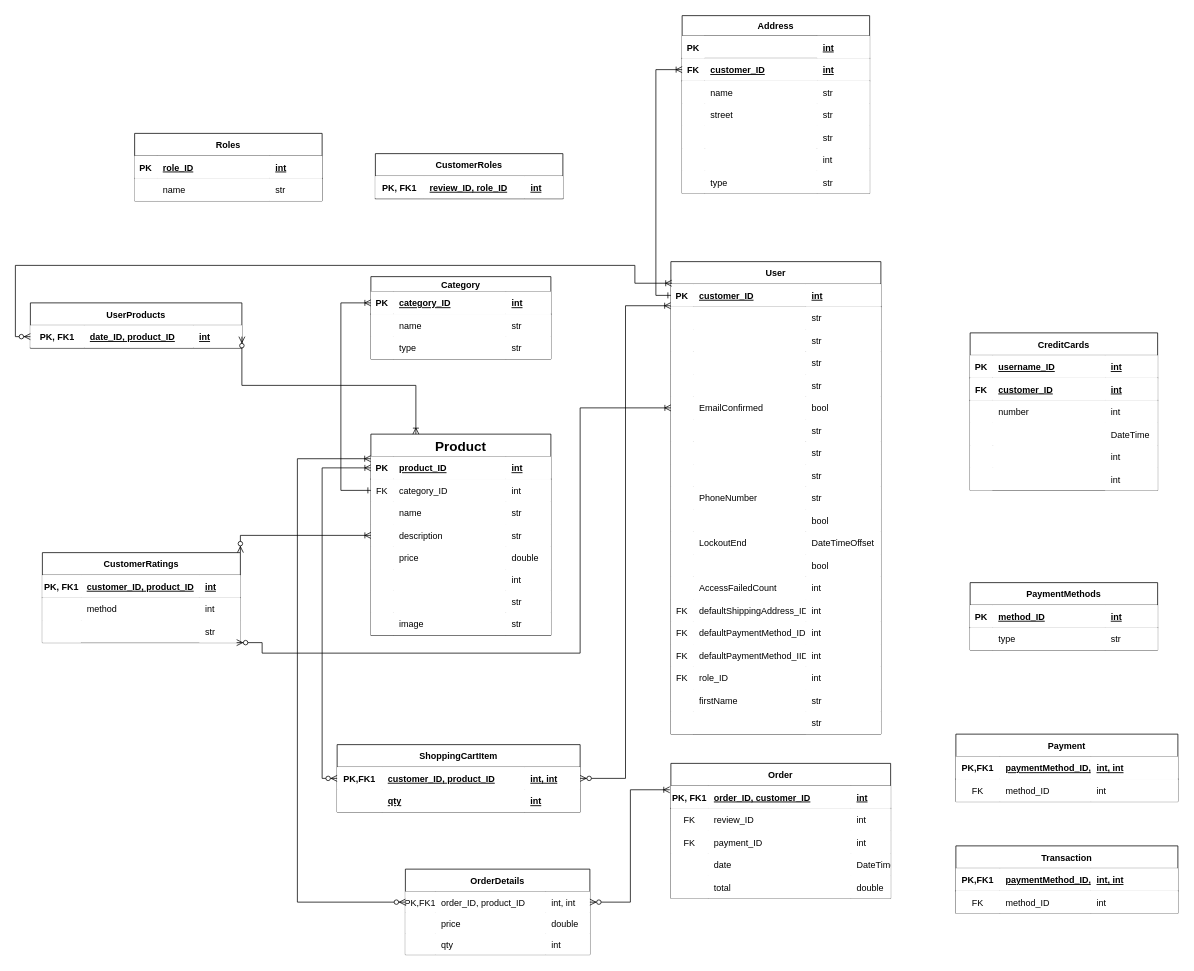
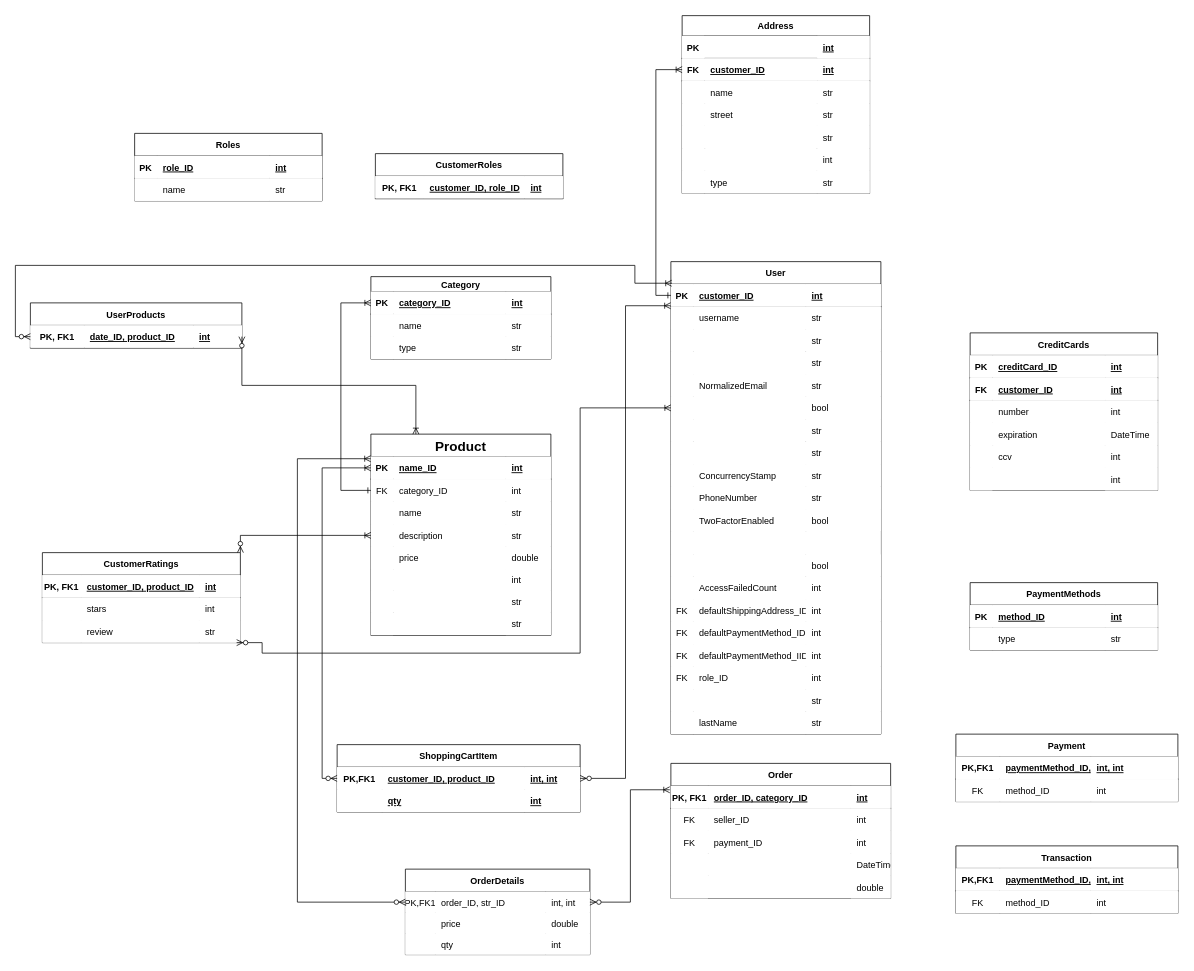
(470, 188) -> (476, 188)
none -> (750, 318)
(1026, 367) -> (1030, 367)
none -> (750, 385)
(750, 408) -> none
none -> (1049, 434)
none -> (1049, 456)
(424, 468) -> (417, 468)
none -> (750, 475)
none -> (750, 520)
(750, 543) -> none
(843, 543) -> none
(102, 609) -> (99, 609)
(450, 624) -> none
none -> (140, 631)
(750, 700) -> none
none -> (750, 723)
(764, 797) -> (764, 797)
(735, 820) -> (734, 820)
(780, 864) -> none
(780, 887) -> none
(489, 902) -> (479, 902)
